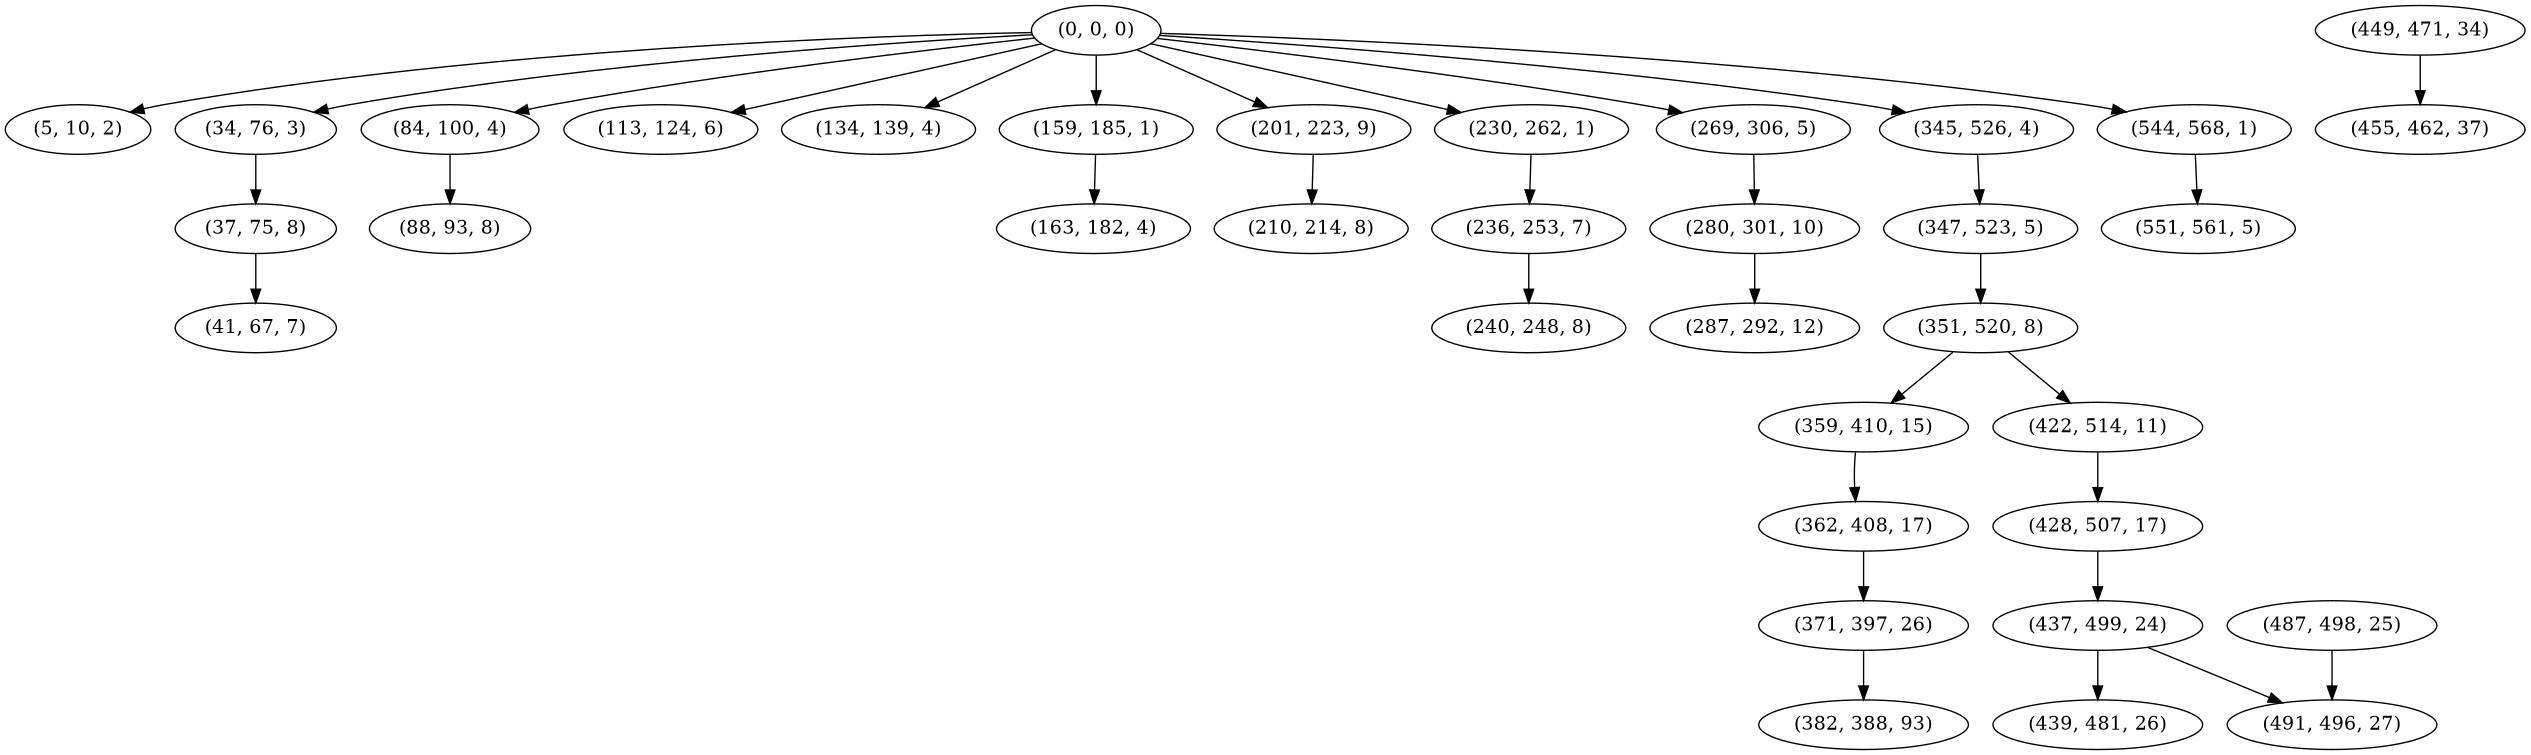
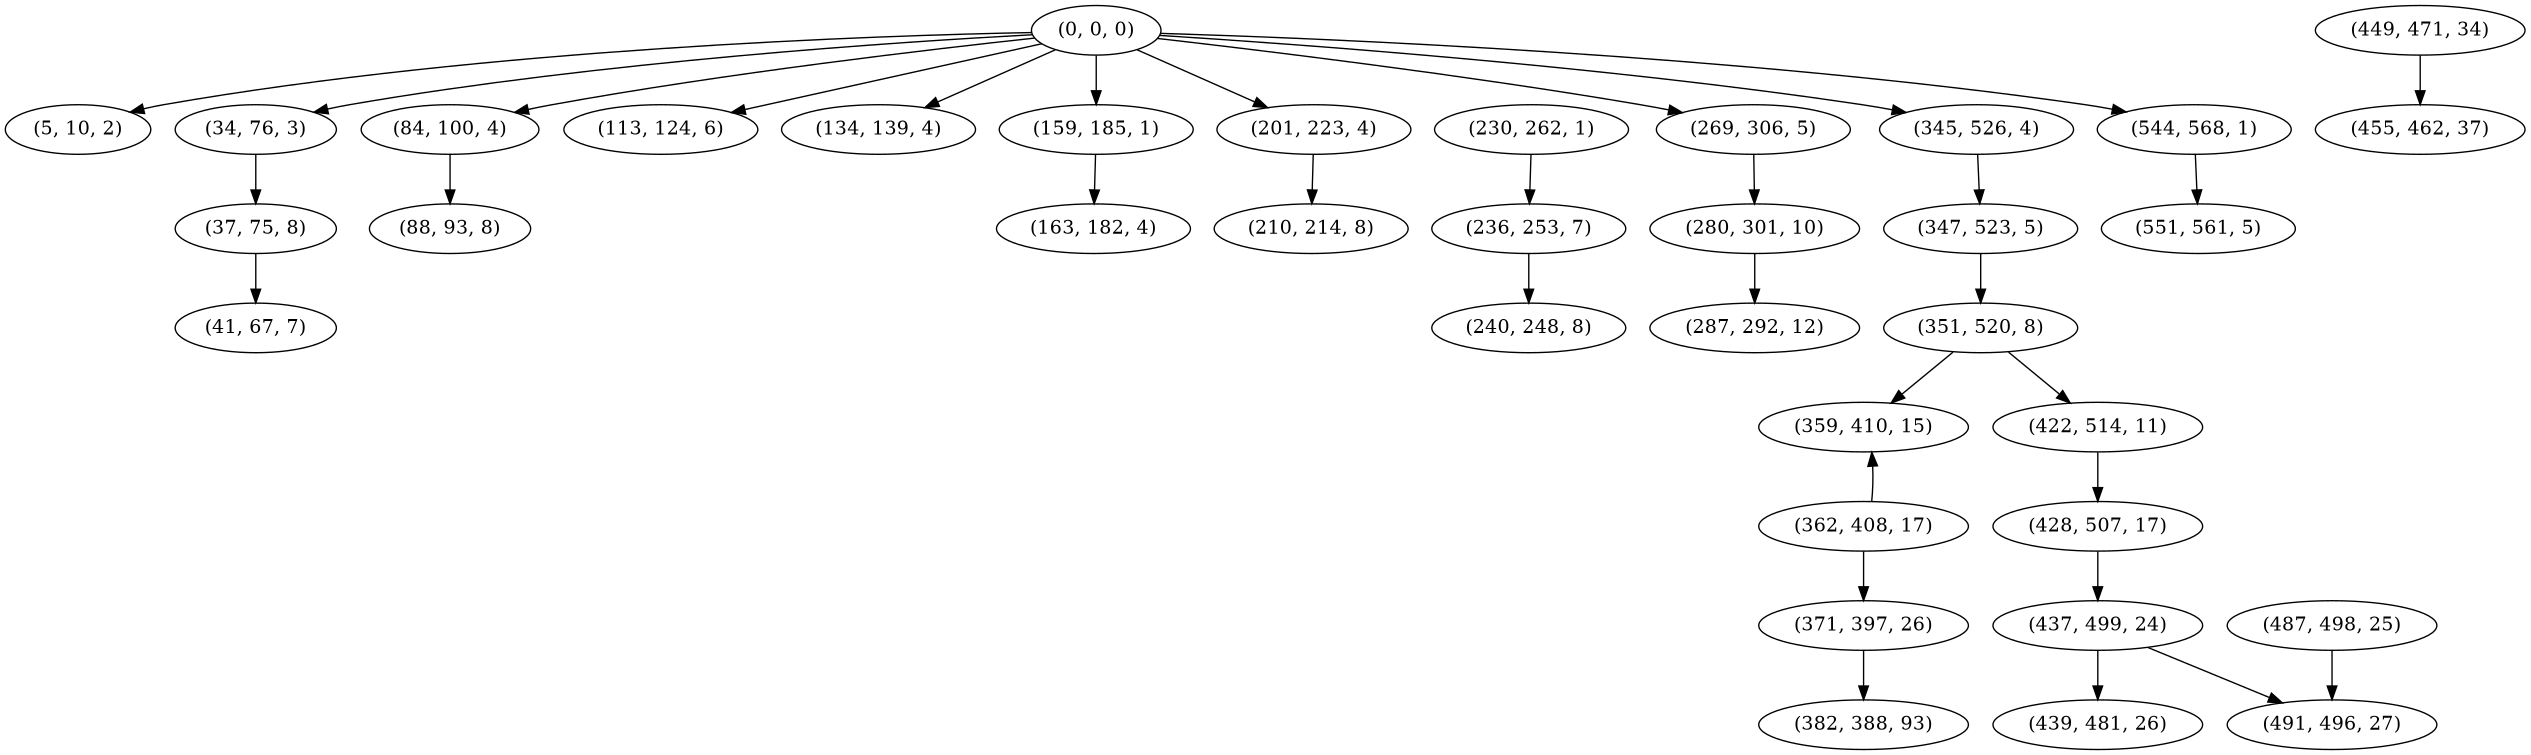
(1299, 77) -> none
(1314, 130) -> (1314, 130)
(1854, 470) -> (1873, 484)
